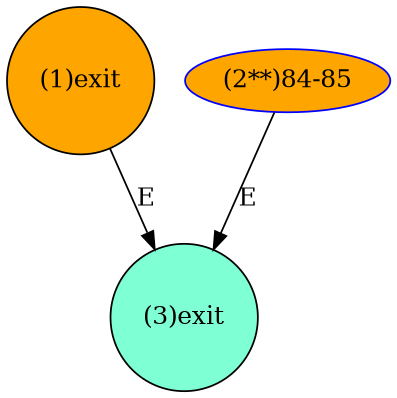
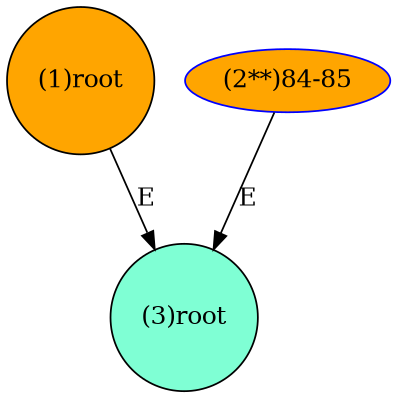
(81, 81) -> (81, 81)
(184, 318) -> (184, 318)
